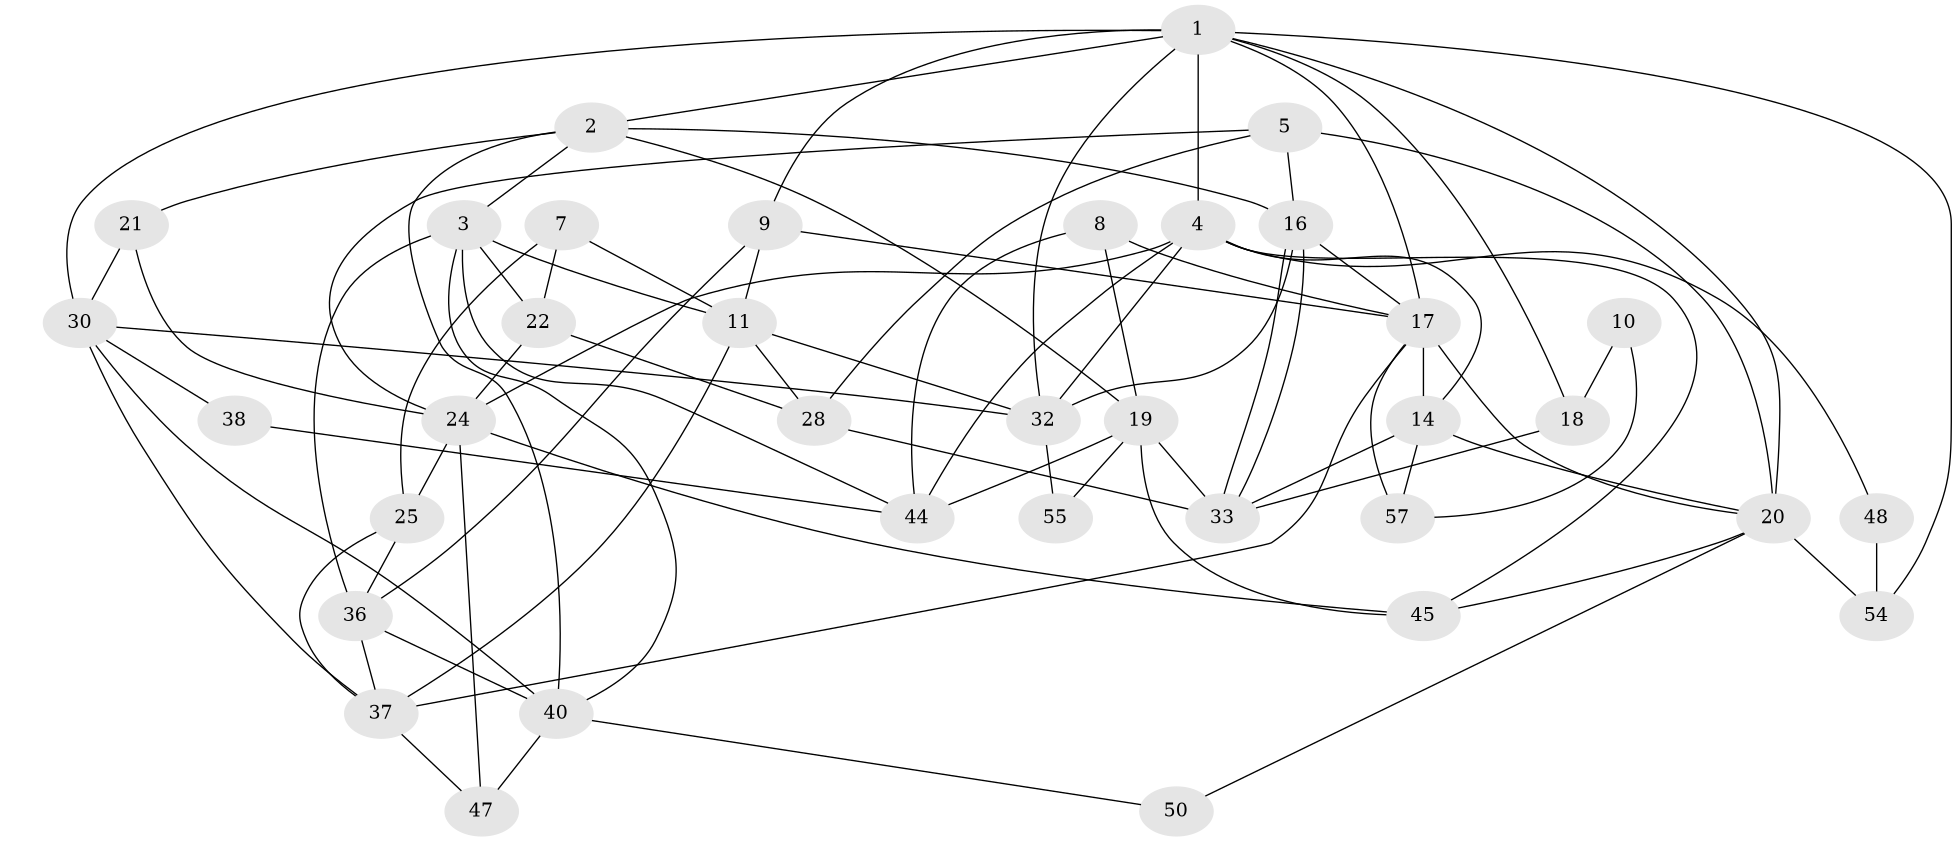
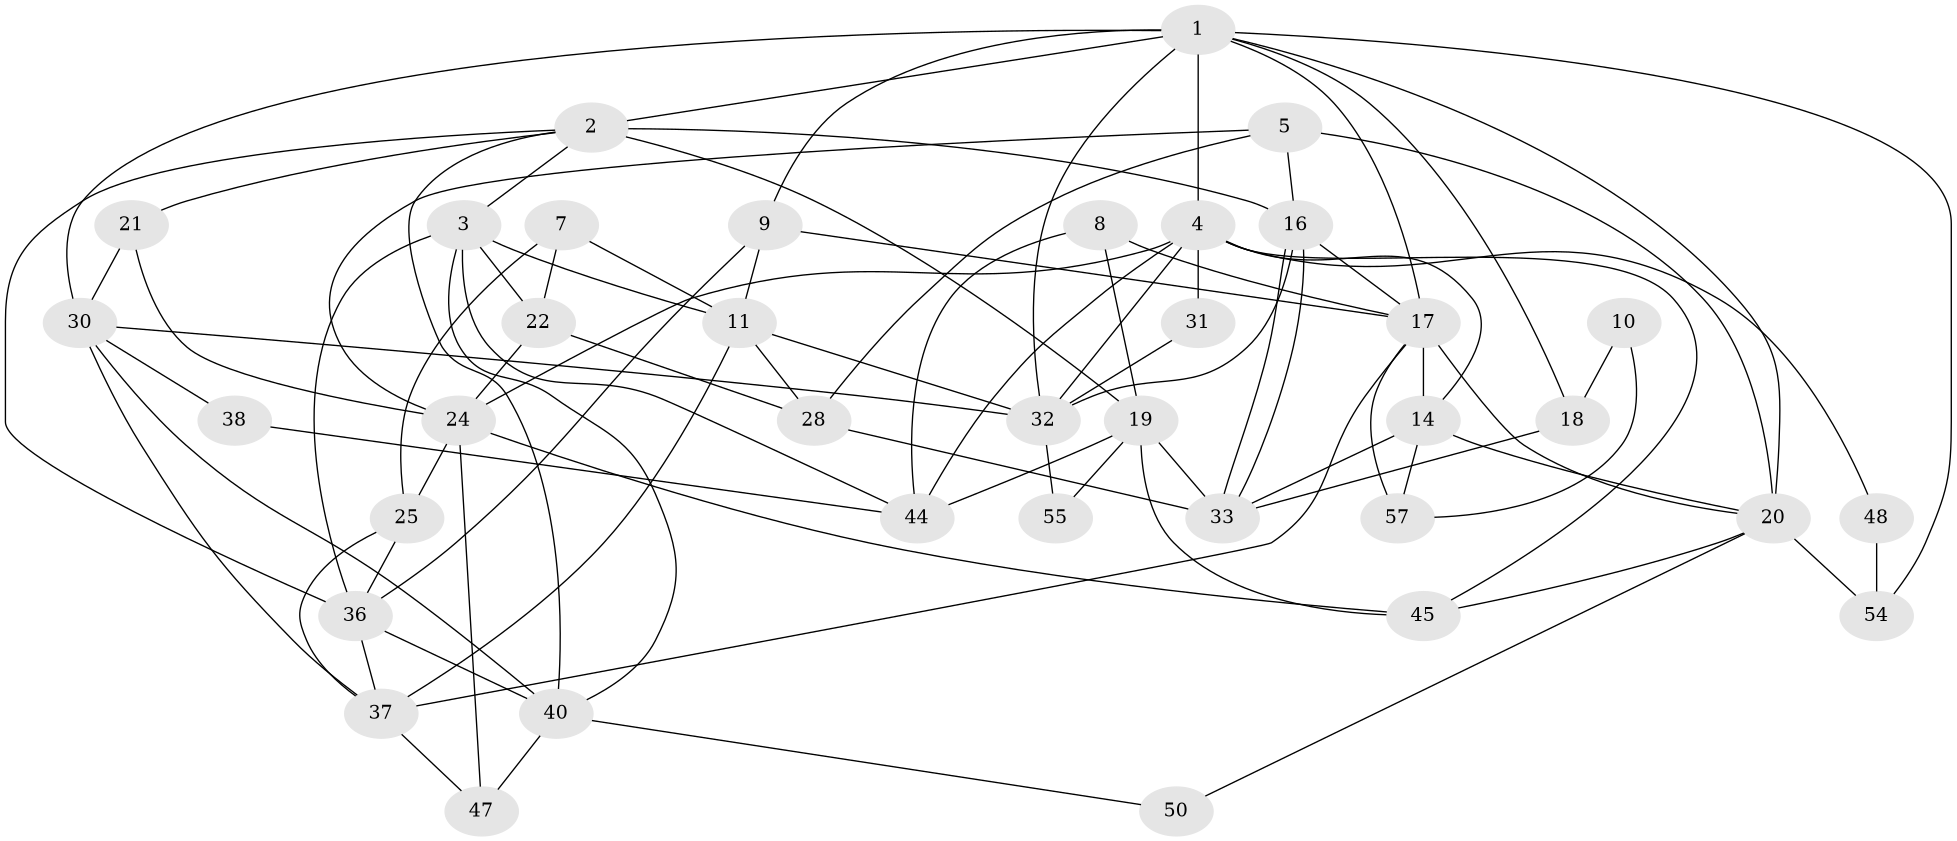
none -> (28, 246)
none -> (1198, 323)
